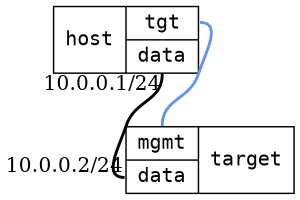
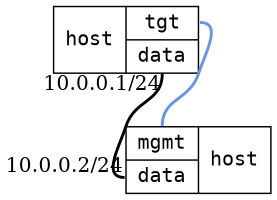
(246, 159) -> (235, 159)
